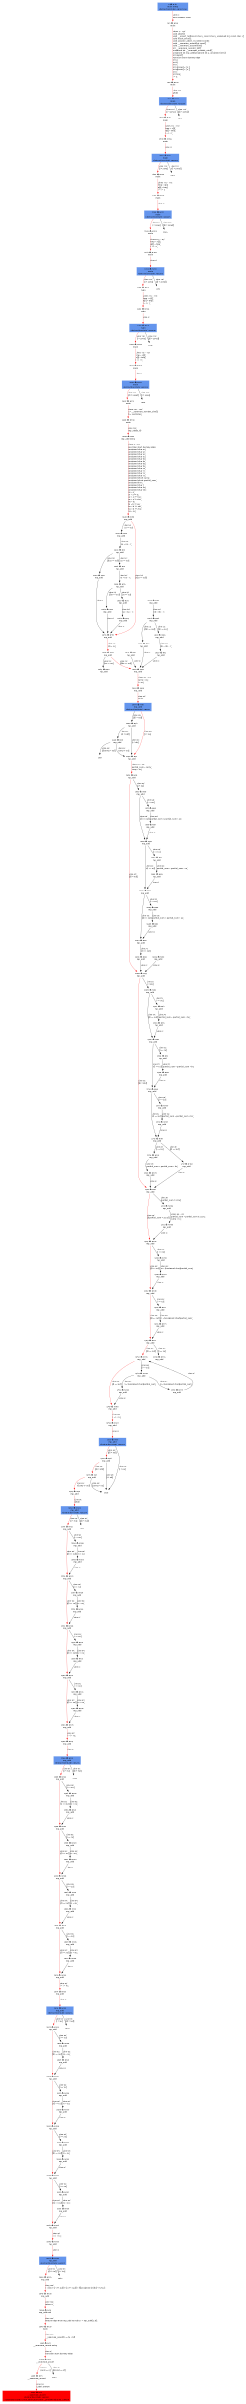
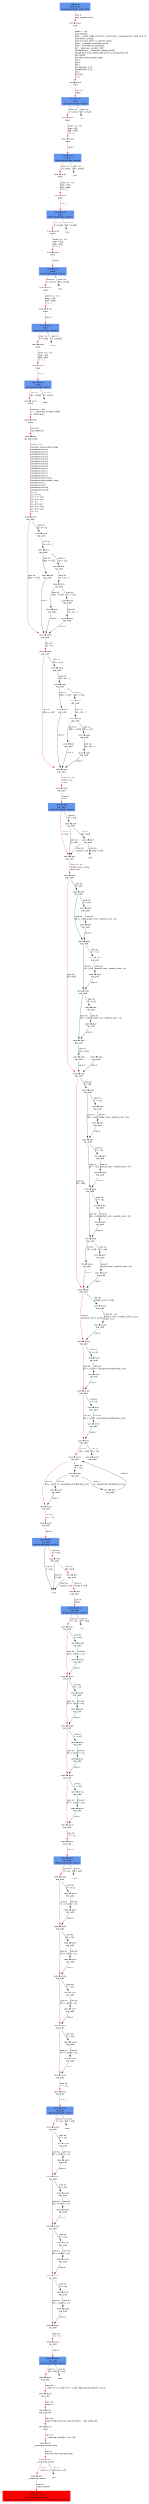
none -> (60, 686)
